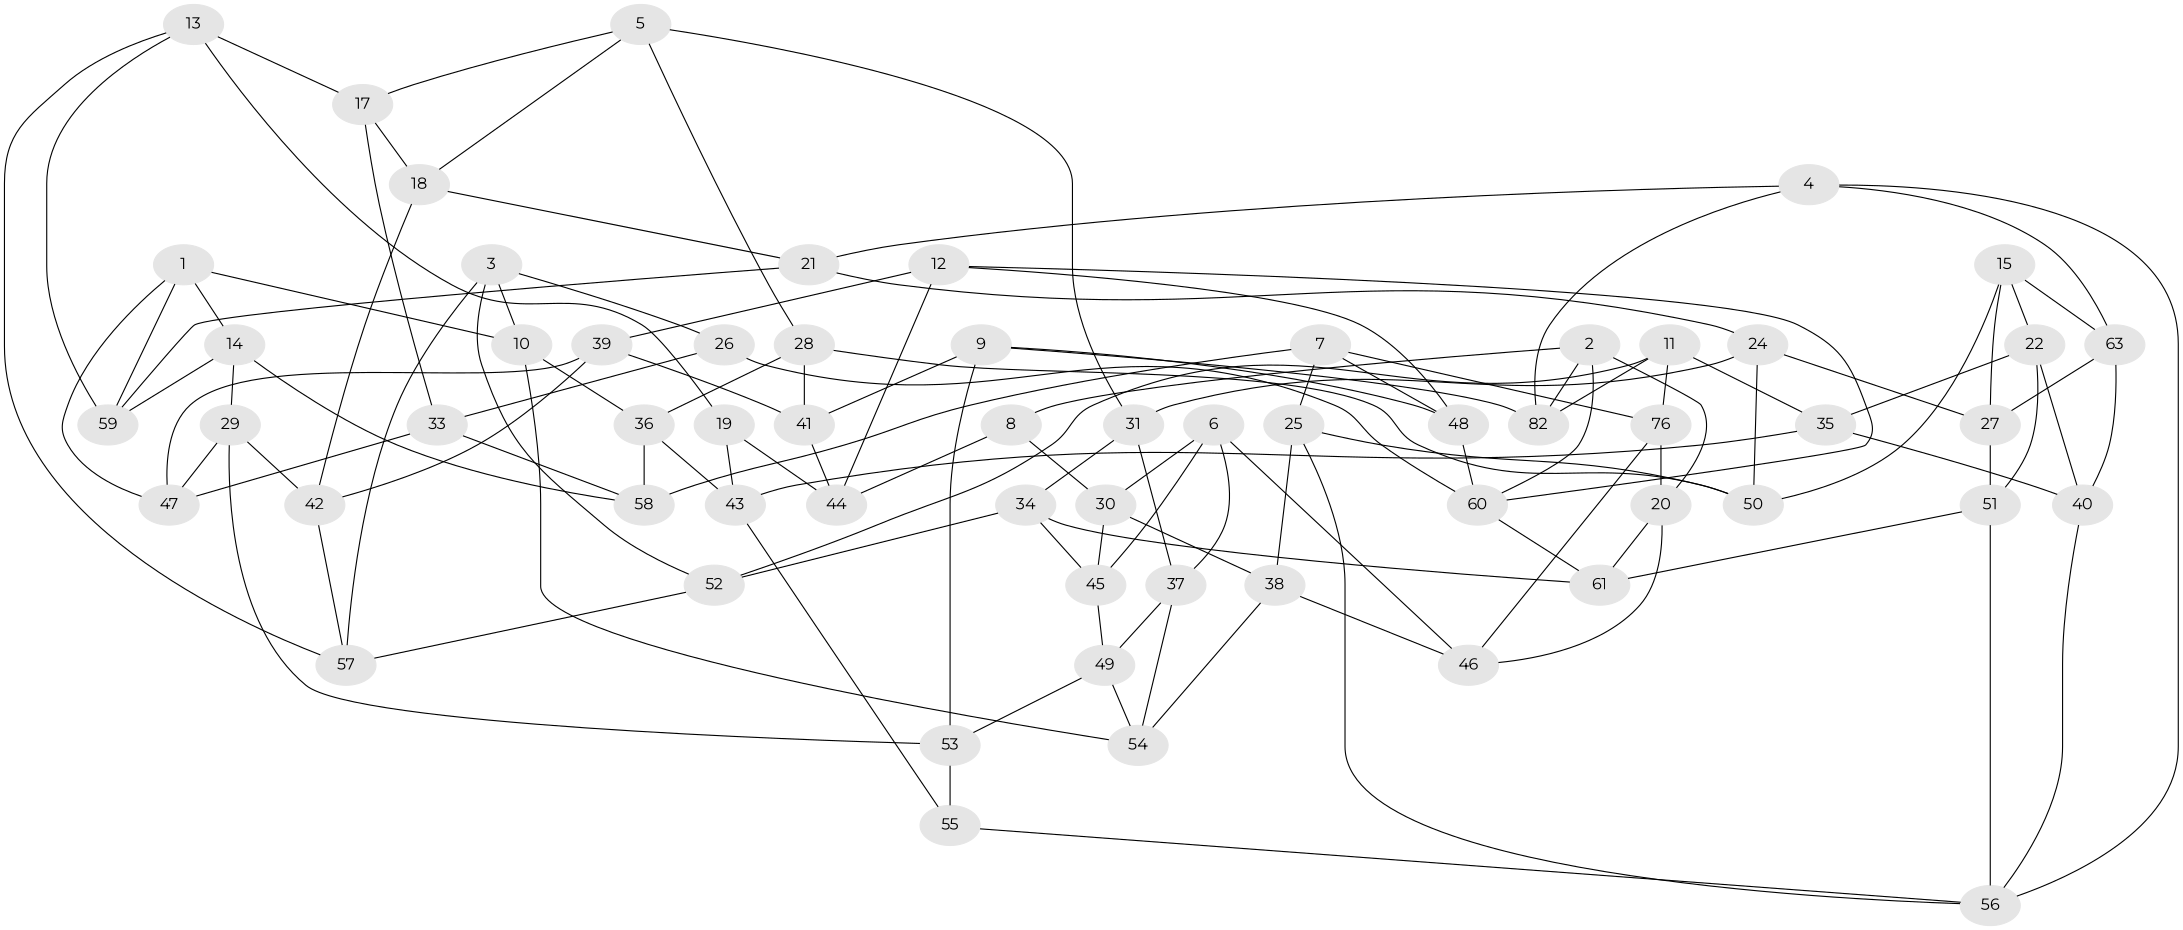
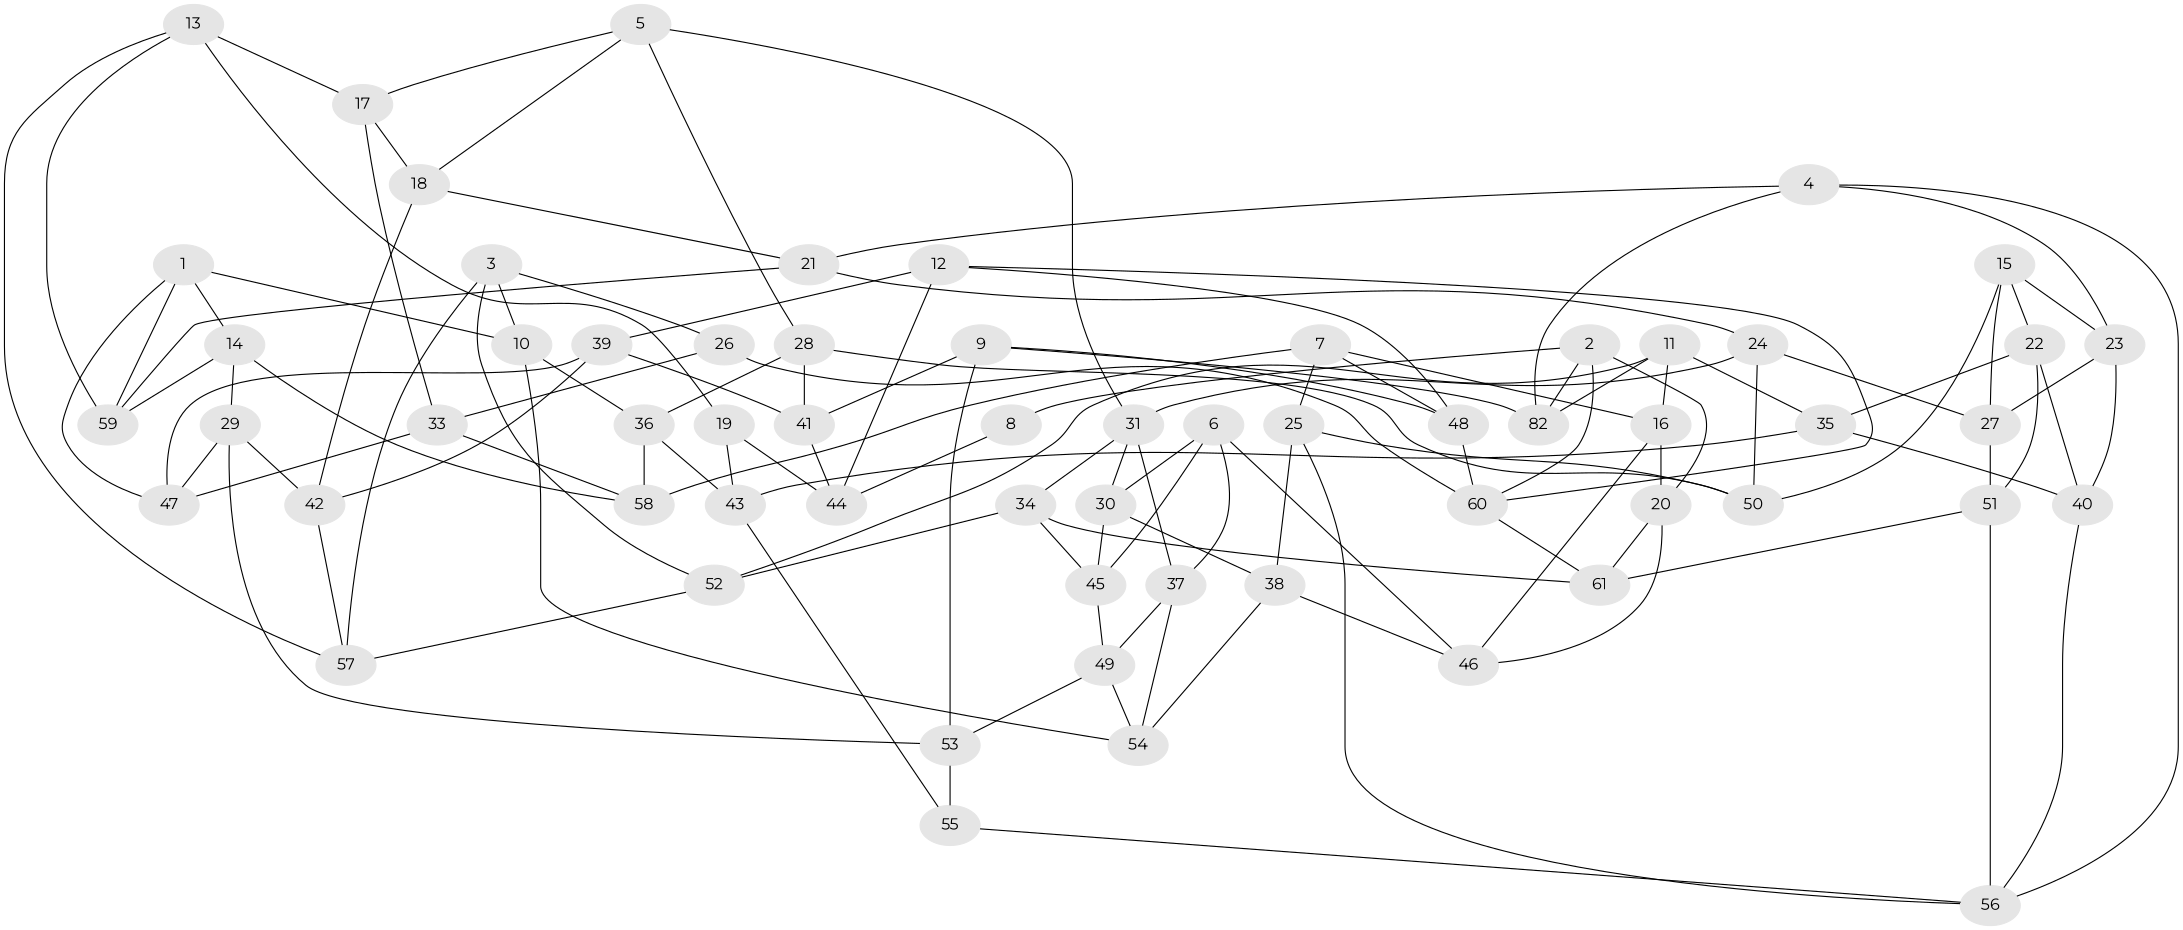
(2115, 345) -> (2115, 345)
(1661, 425) -> (1661, 425)
(1059, 465) -> (1120, 465)
